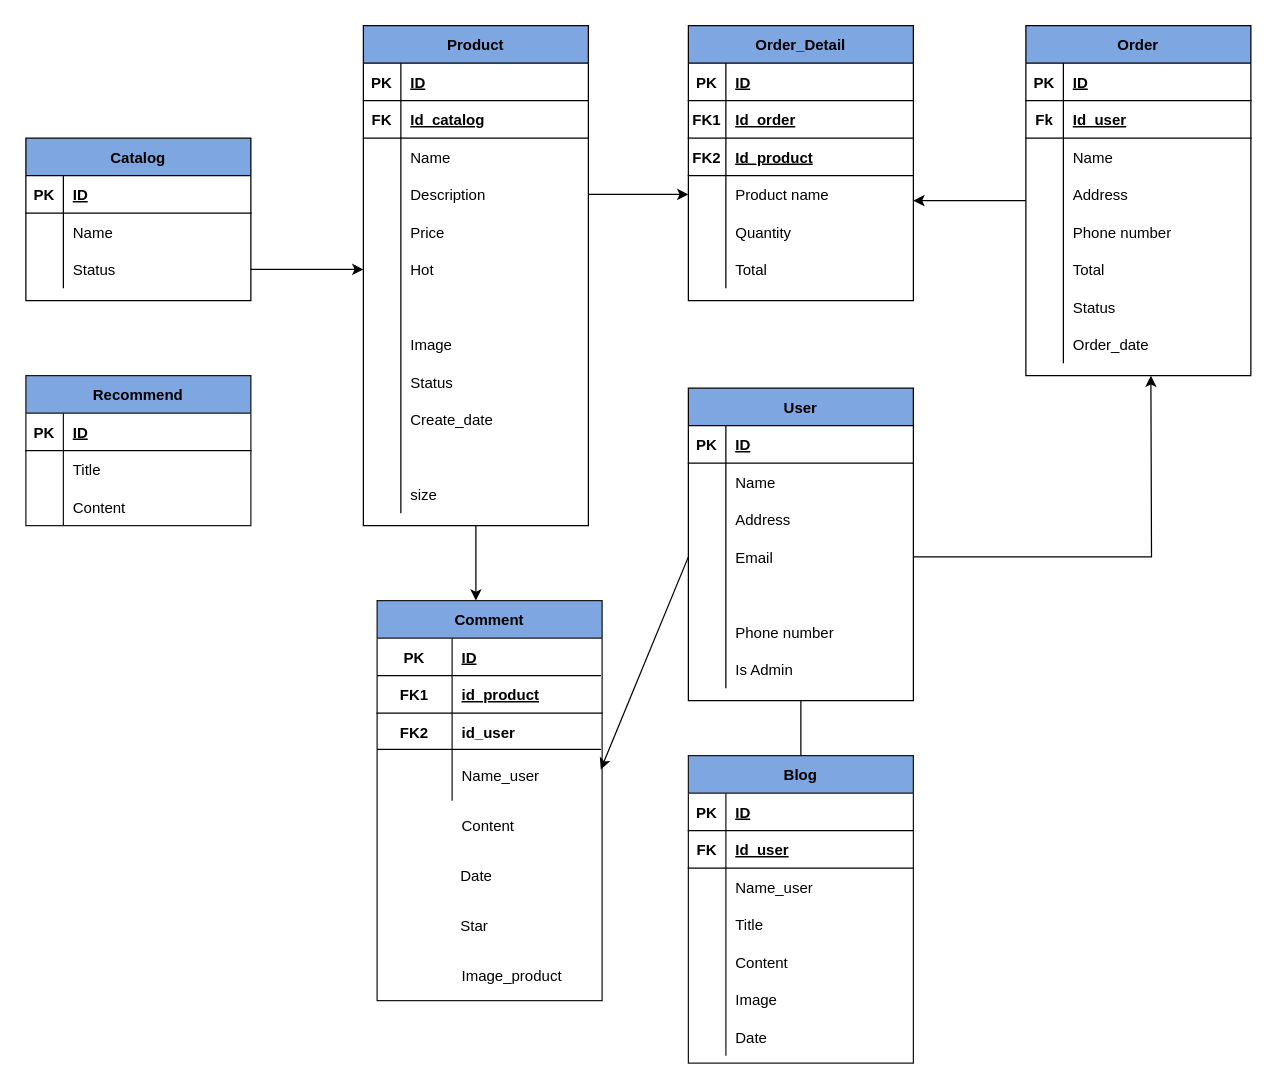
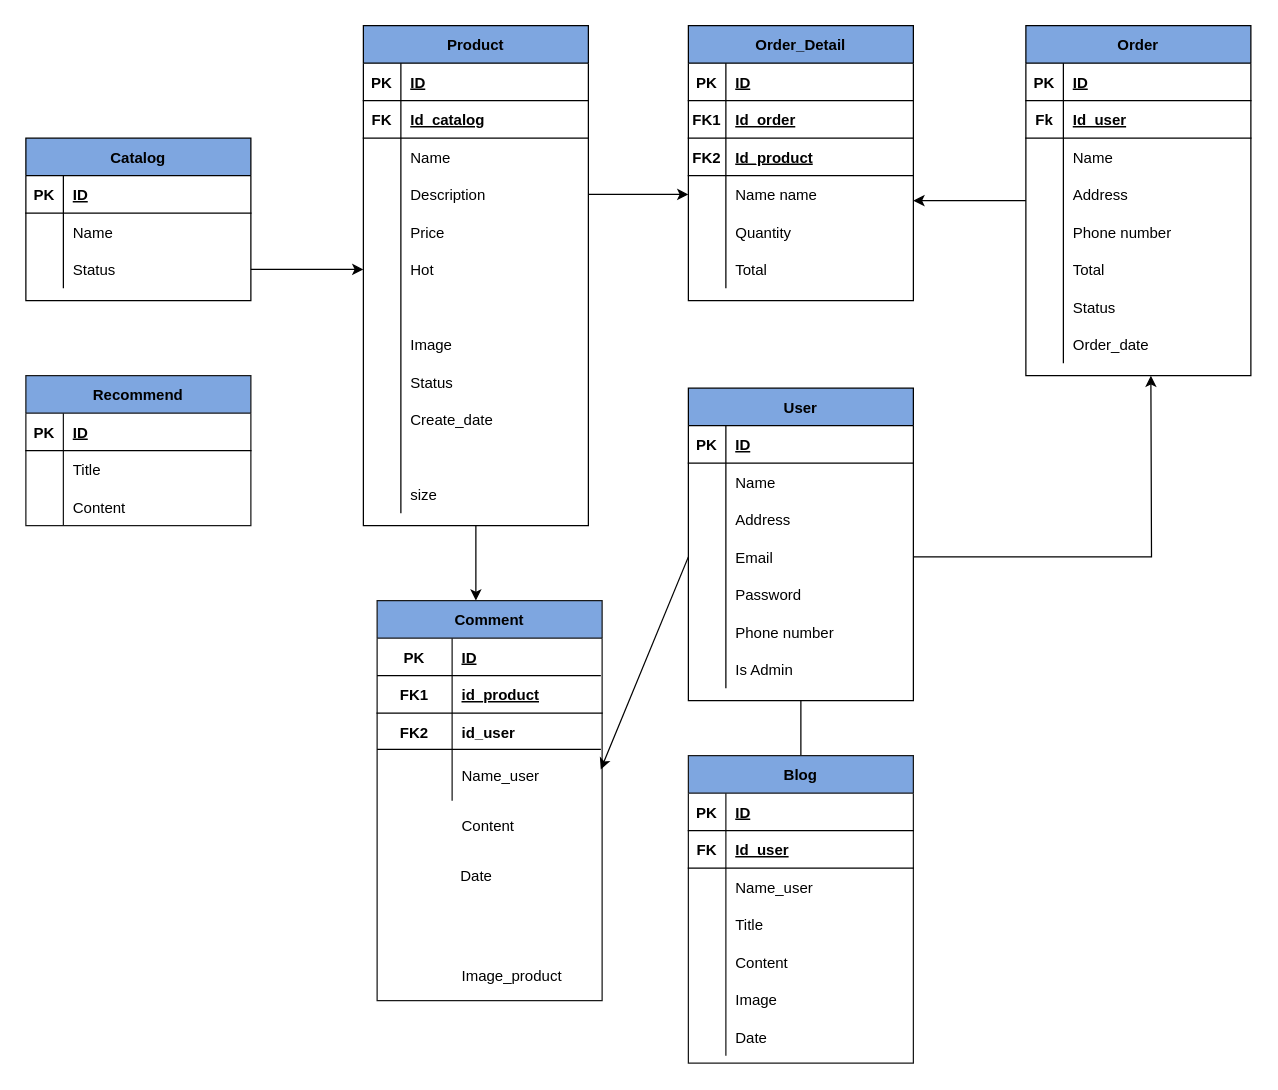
(783, 195) -> (771, 195)
none -> (819, 594)
(526, 926) -> none
